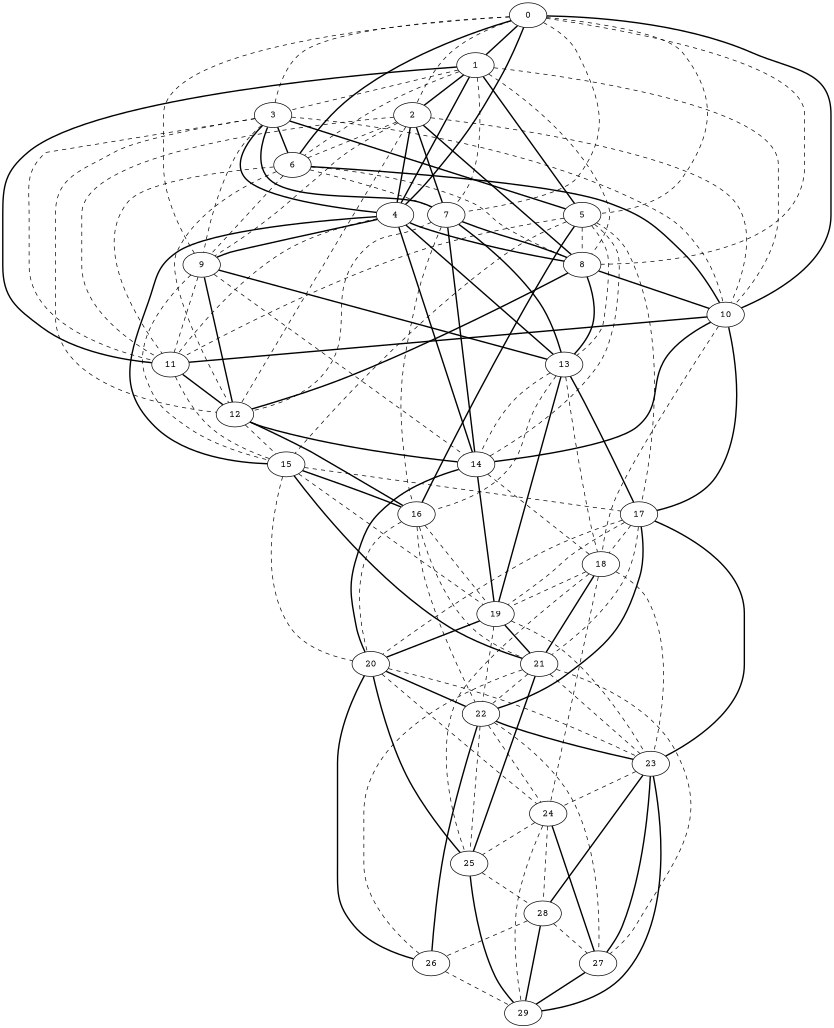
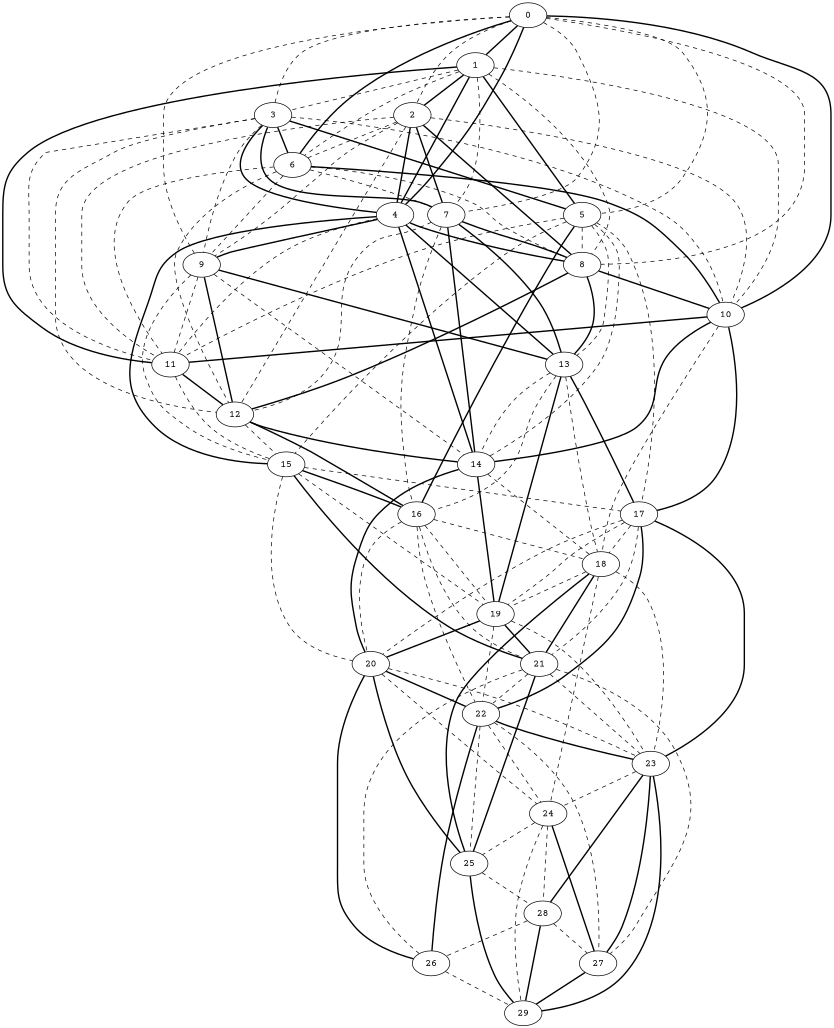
none -> (509, 539)
(470, 681) -> (470, 681)
